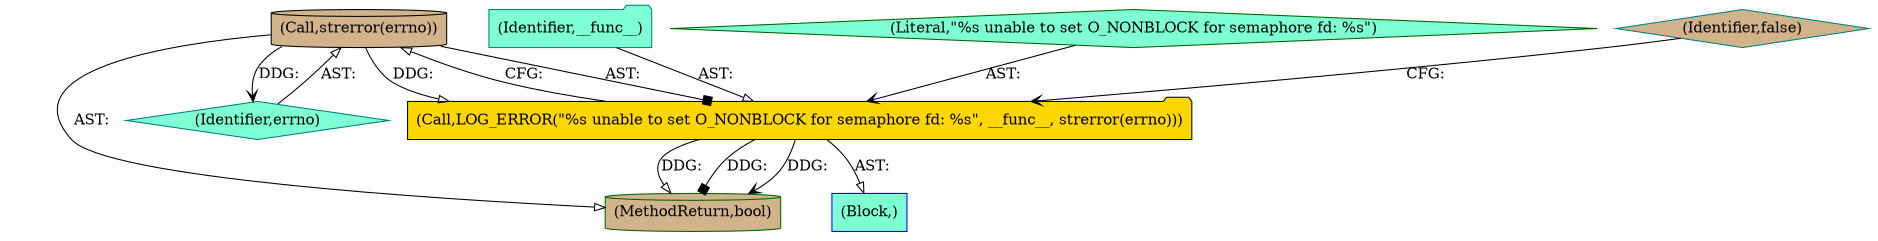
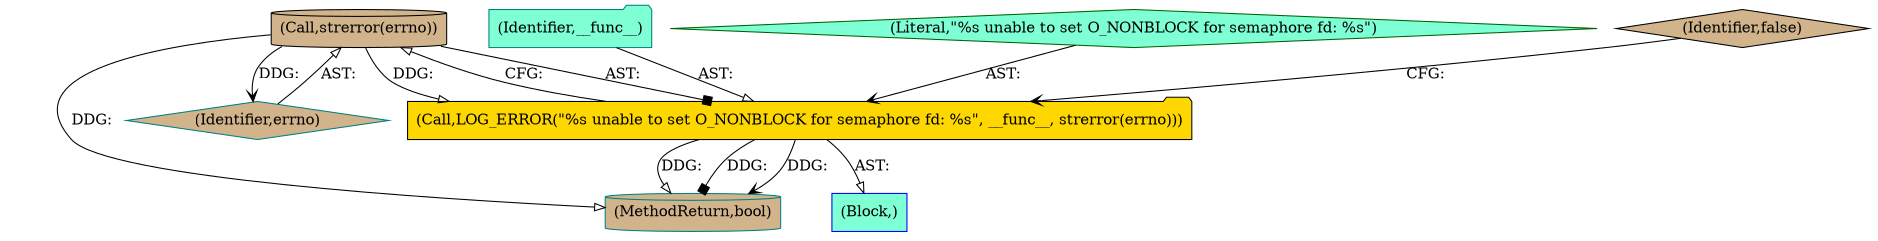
(1742, 29) -> (1742, 29)
(94, 120) -> (94, 120)
(257, 120) -> (257, 120)
(693, 212) -> (693, 212)
